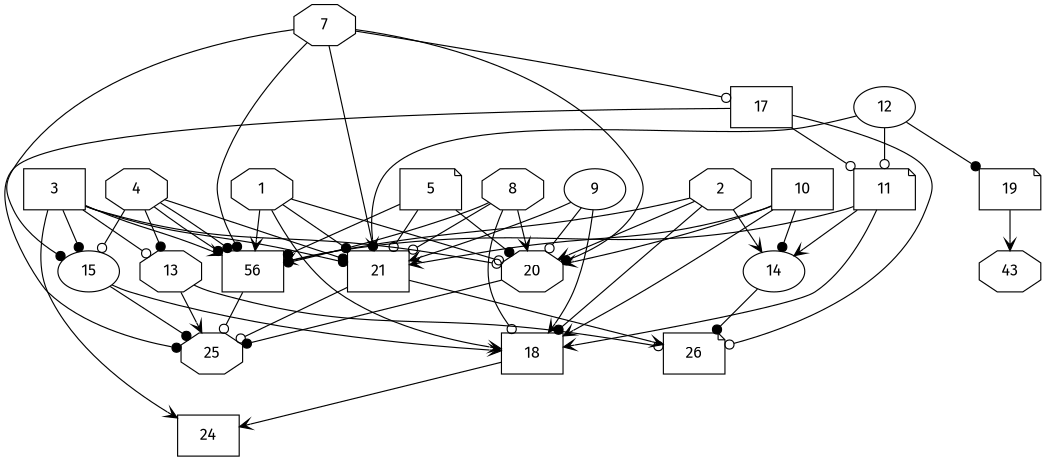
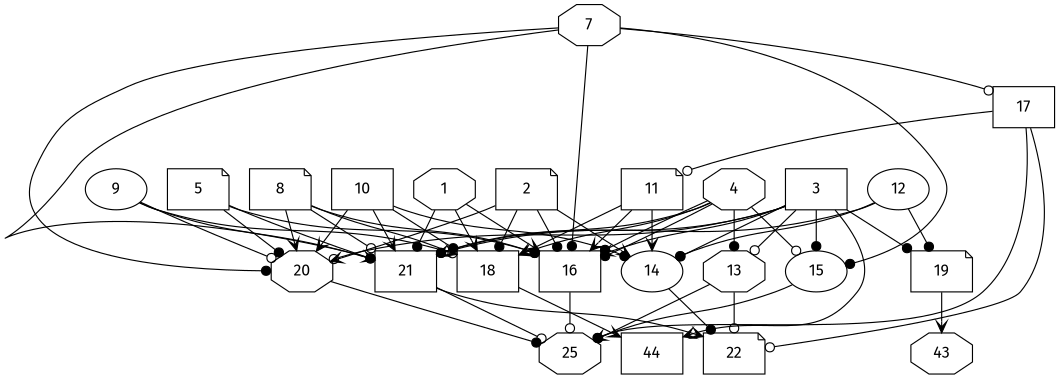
(885, 151) -> (780, 230)
(513, 189) -> (280, 189)
(720, 189) -> (527, 189)
(388, 228) -> none
none -> (875, 228)
none -> (735, 230)
(253, 271) -> (570, 271)
(674, 272) -> (411, 222)
(327, 333) -> (621, 229)
(694, 353) -> (734, 353)
(208, 436) -> (652, 353)
